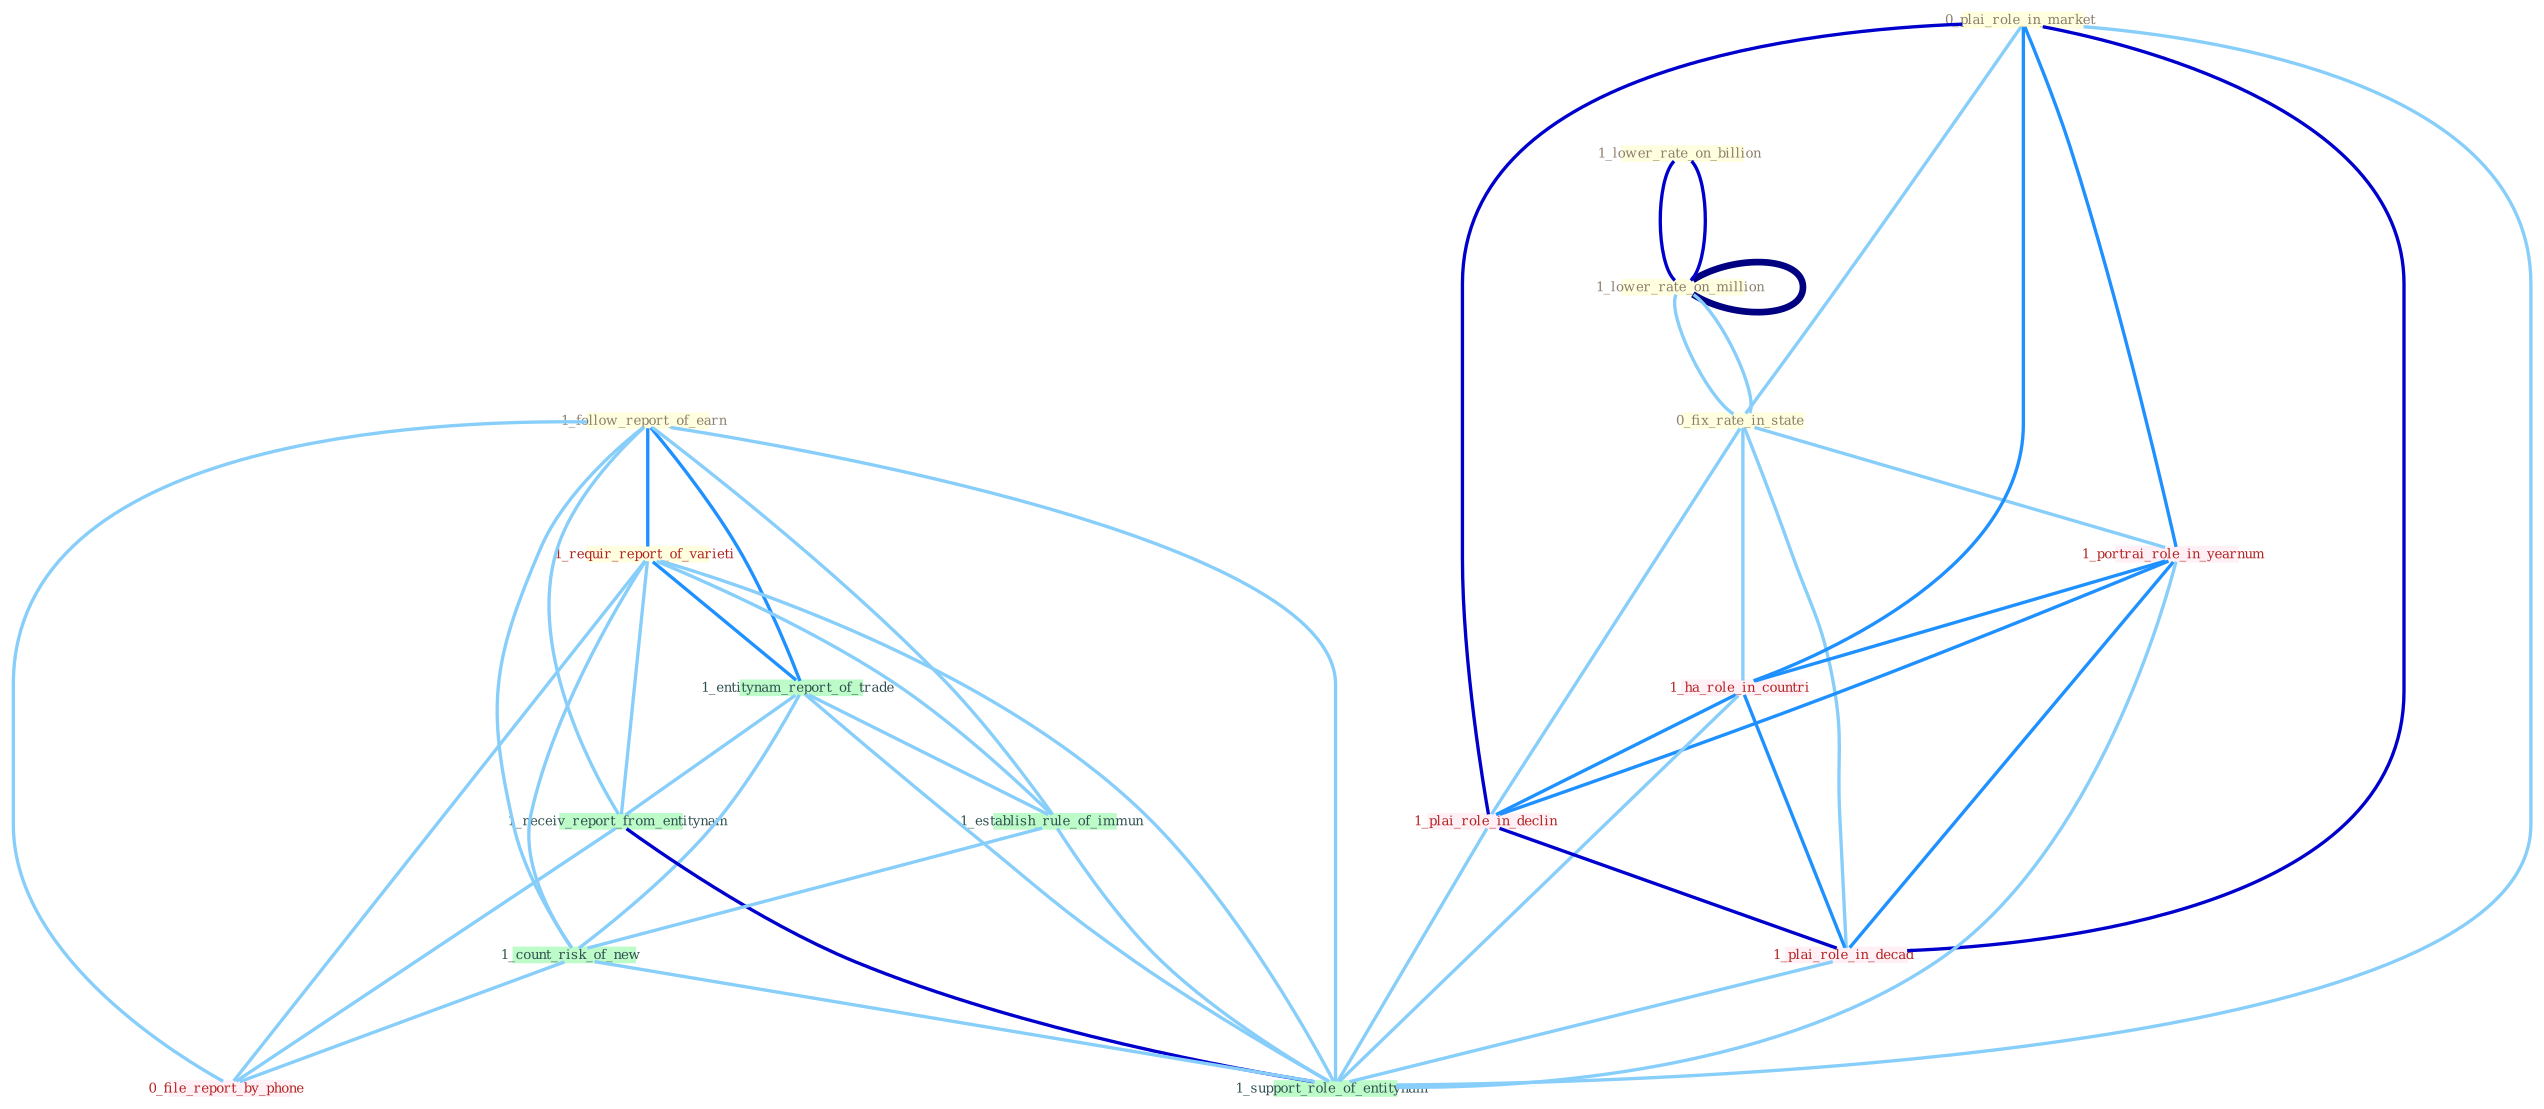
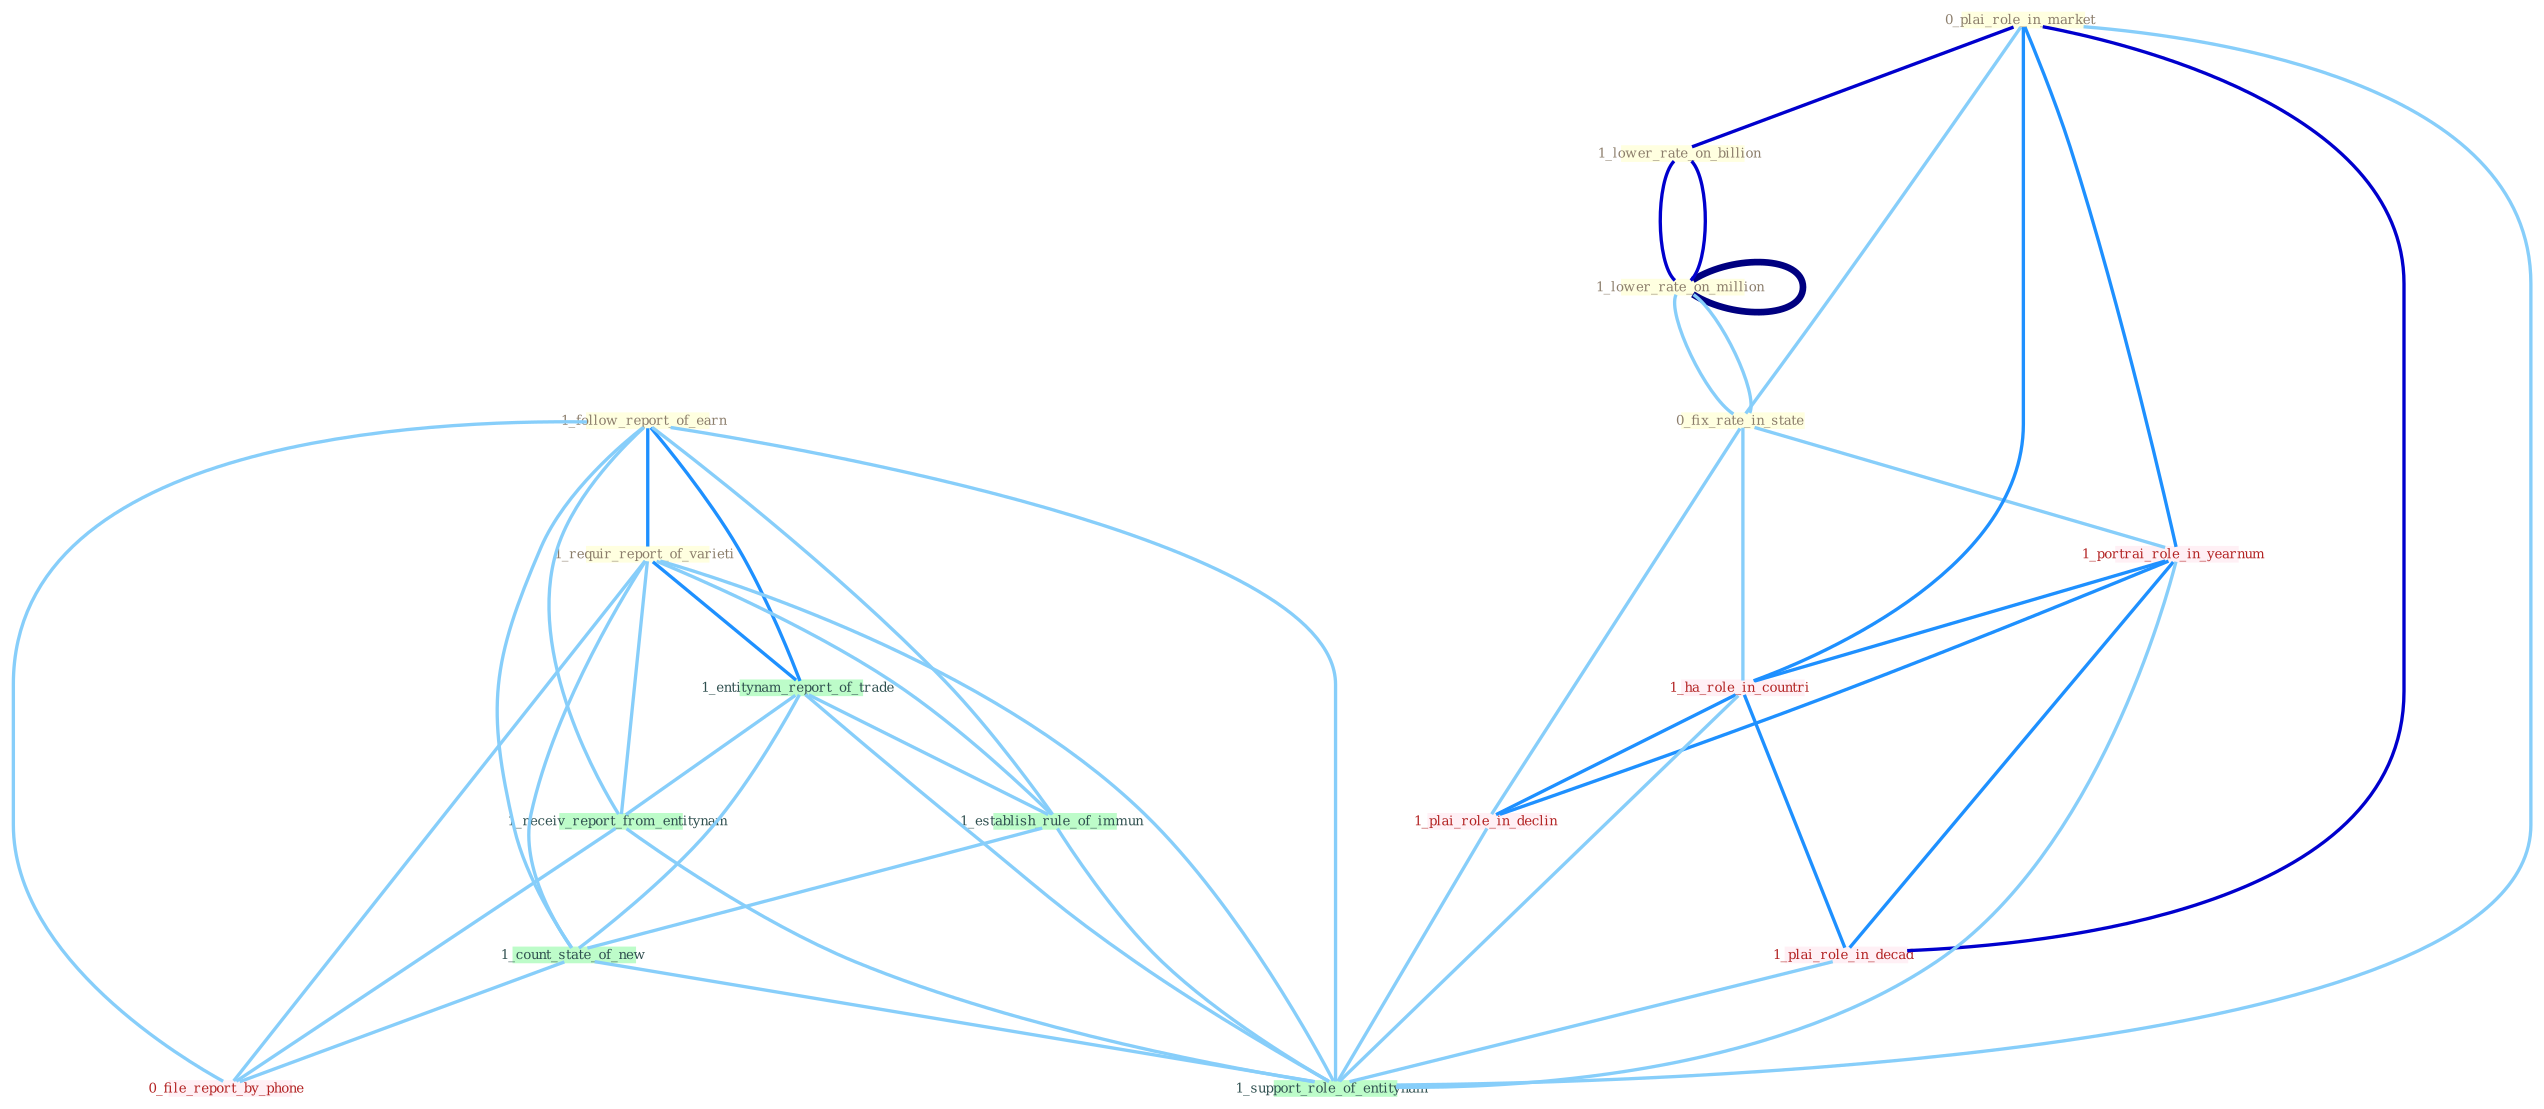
(1471, 243) -> (1853, 87)
(648, 554) -> (648, 554)
(1838, 720) -> none
(1668, 888) -> none
(574, 955) -> (574, 955)
(954, 997) -> (954, 997)
